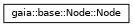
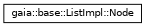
(66, 13) -> (73, 13)
